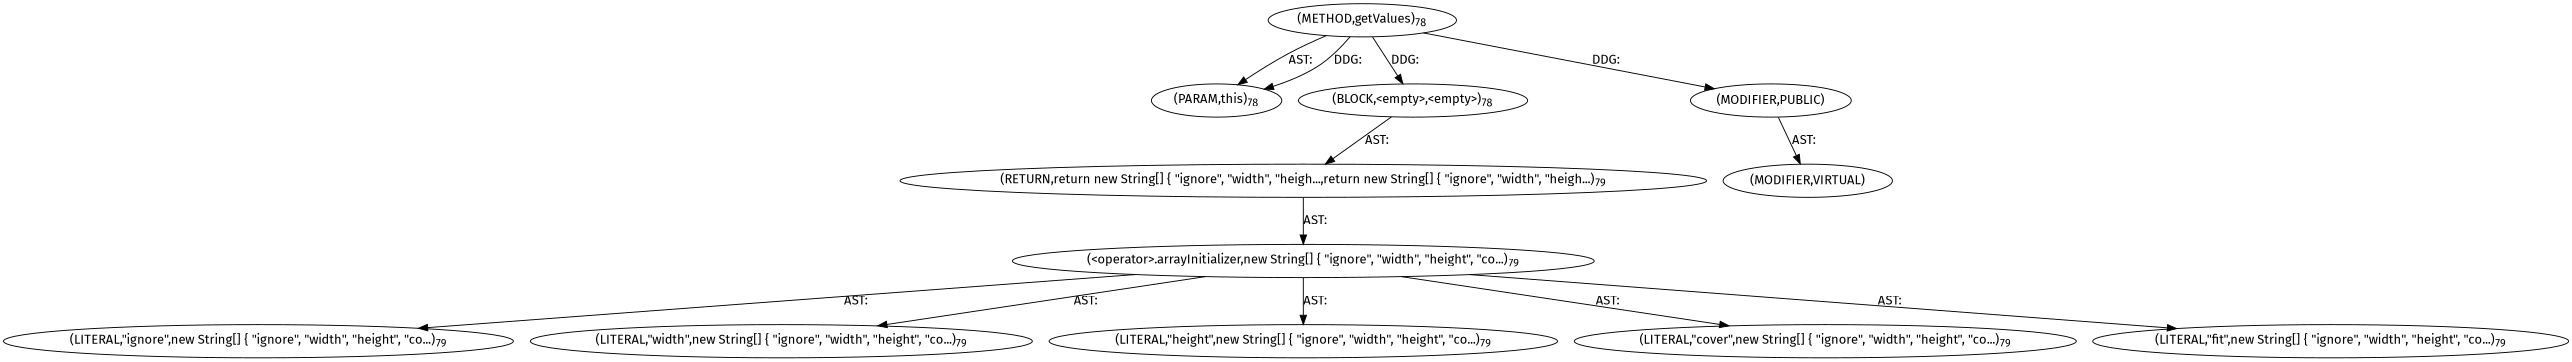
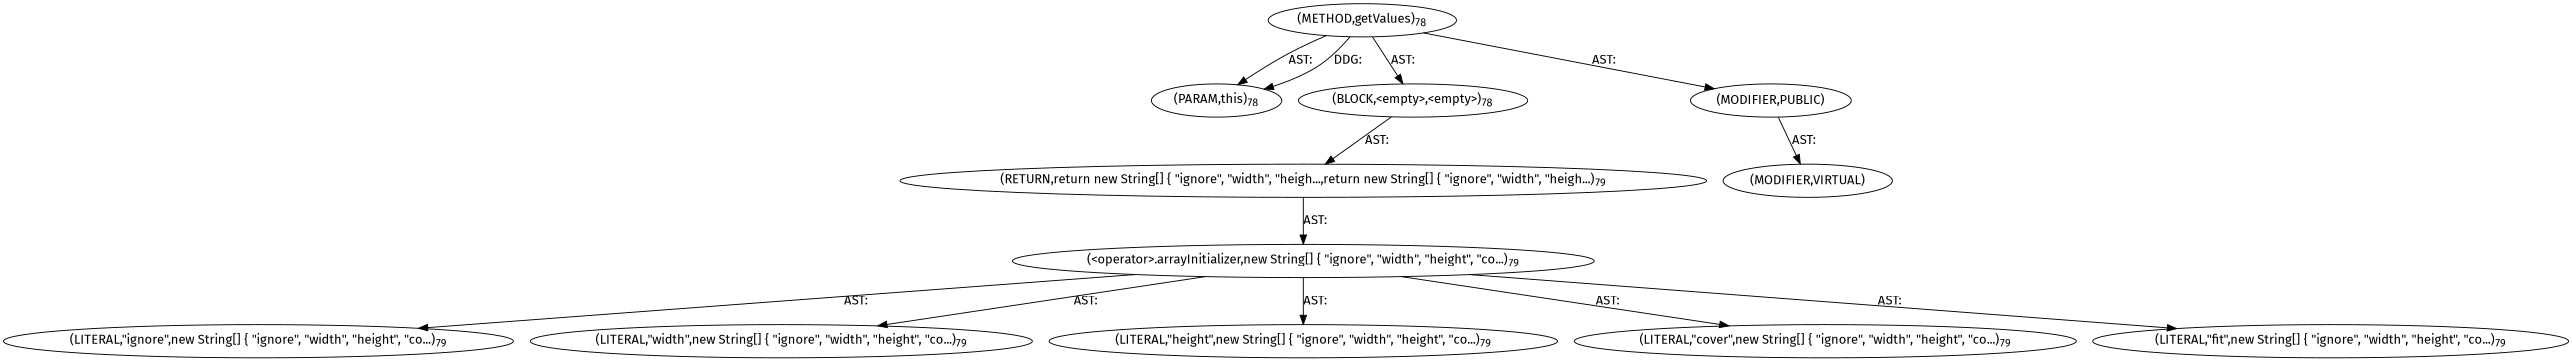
(1407, 60) -> (1405, 60)
(1608, 60) -> (1606, 60)
